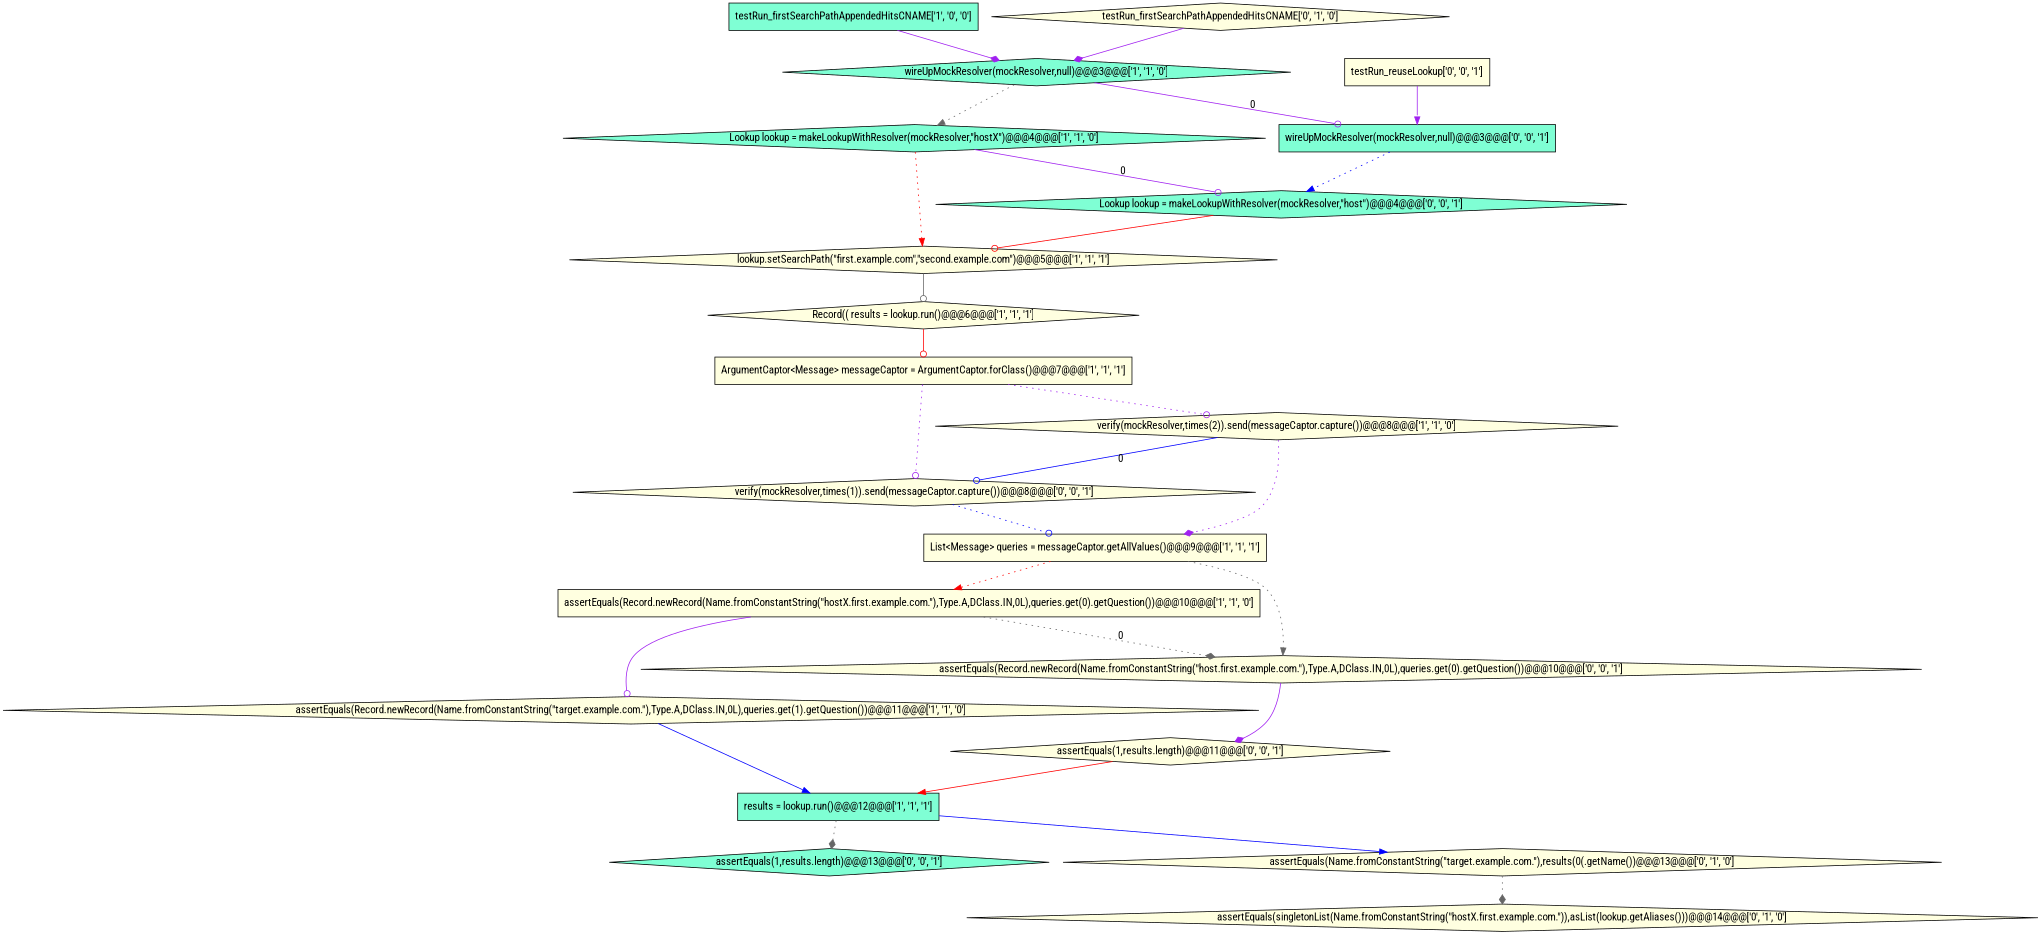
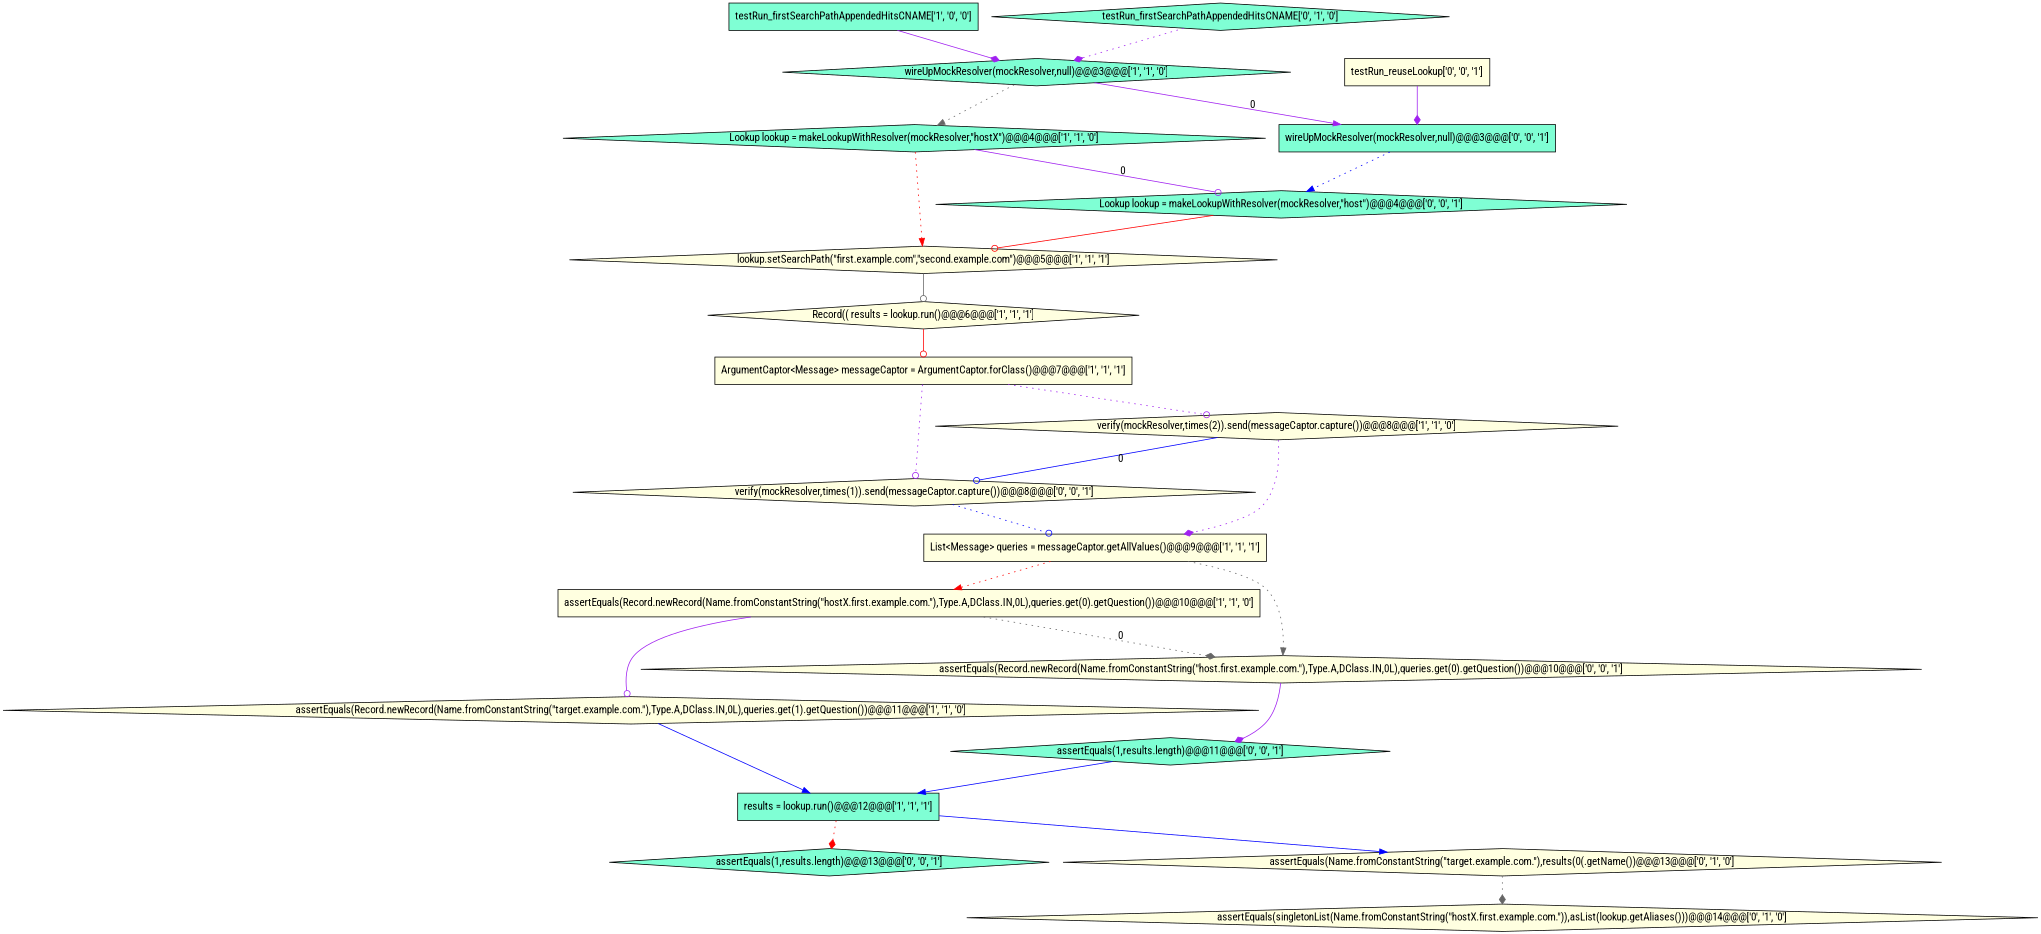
(1220, 17) -> (1220, 17)
(1133, 43) -> (1133, 43)
(1417, 101) -> (1417, 101)
(1215, 103) -> (1215, 103)
(1170, 751) -> (1170, 751)
(1019, 777) -> (1019, 777)
(835, 830) -> (835, 830)
